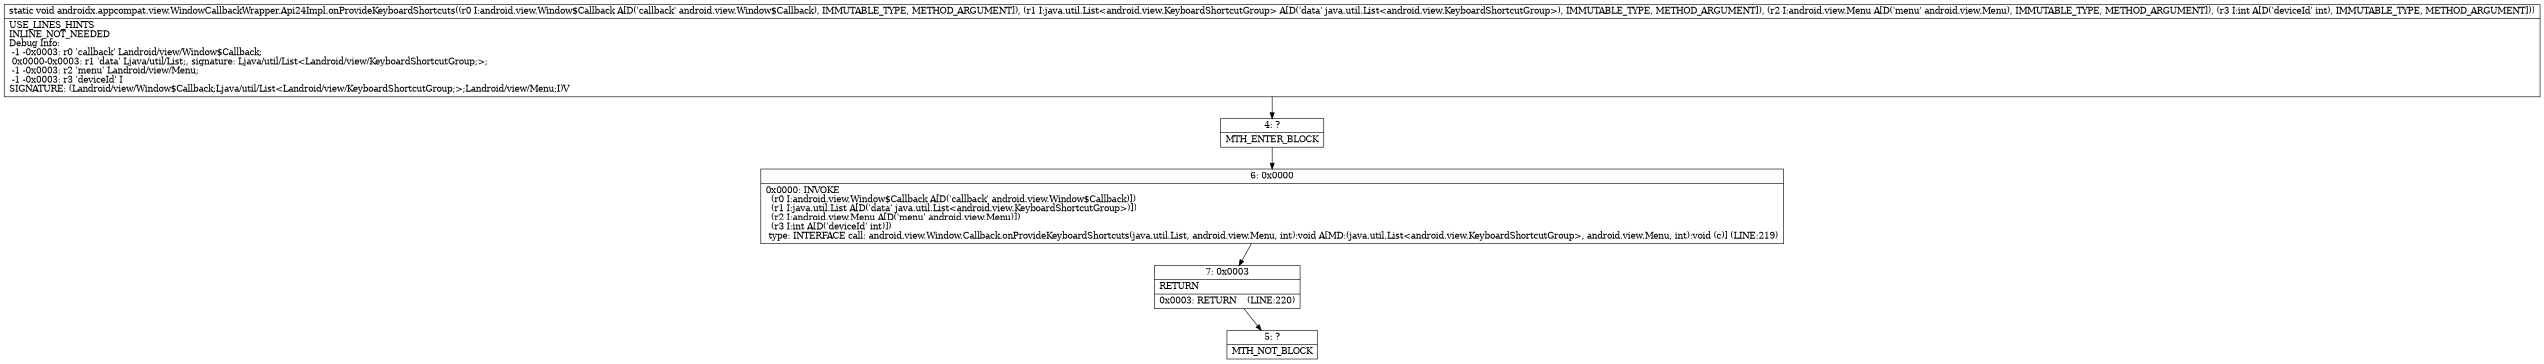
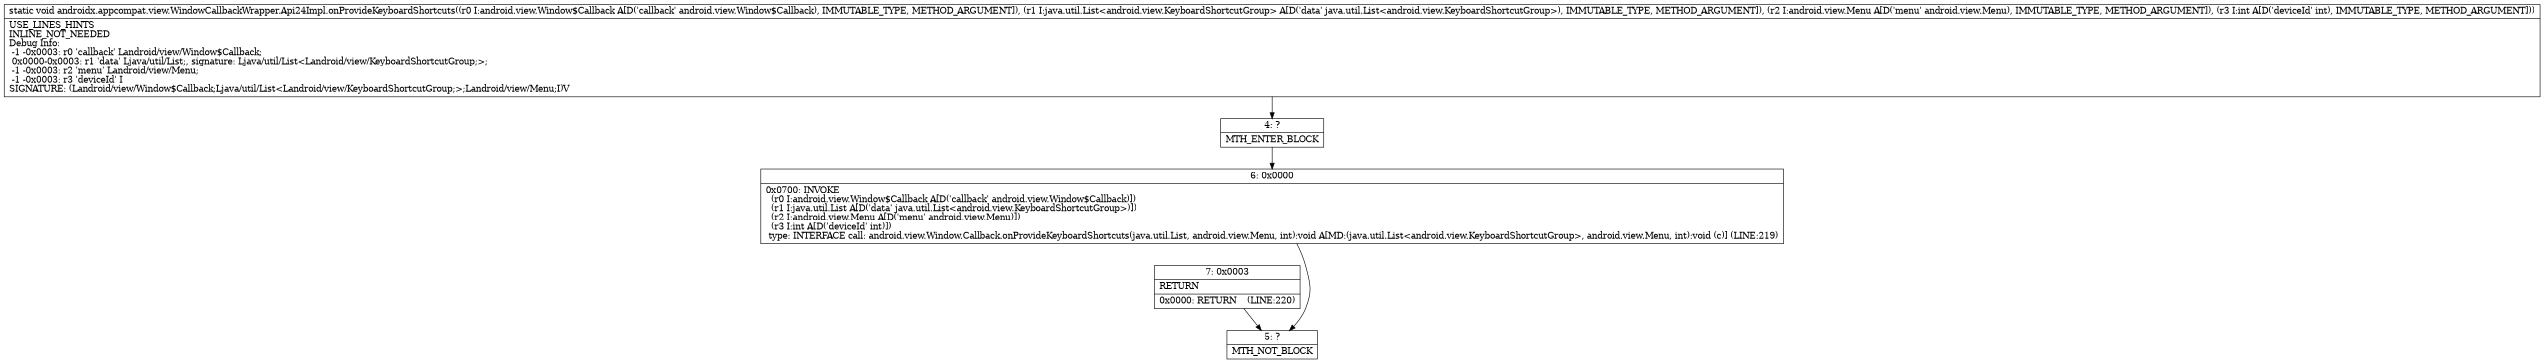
(805, 191) -> (805, 191)
(1247, 252) -> (1310, 286)
(1227, 301) -> (1227, 301)
